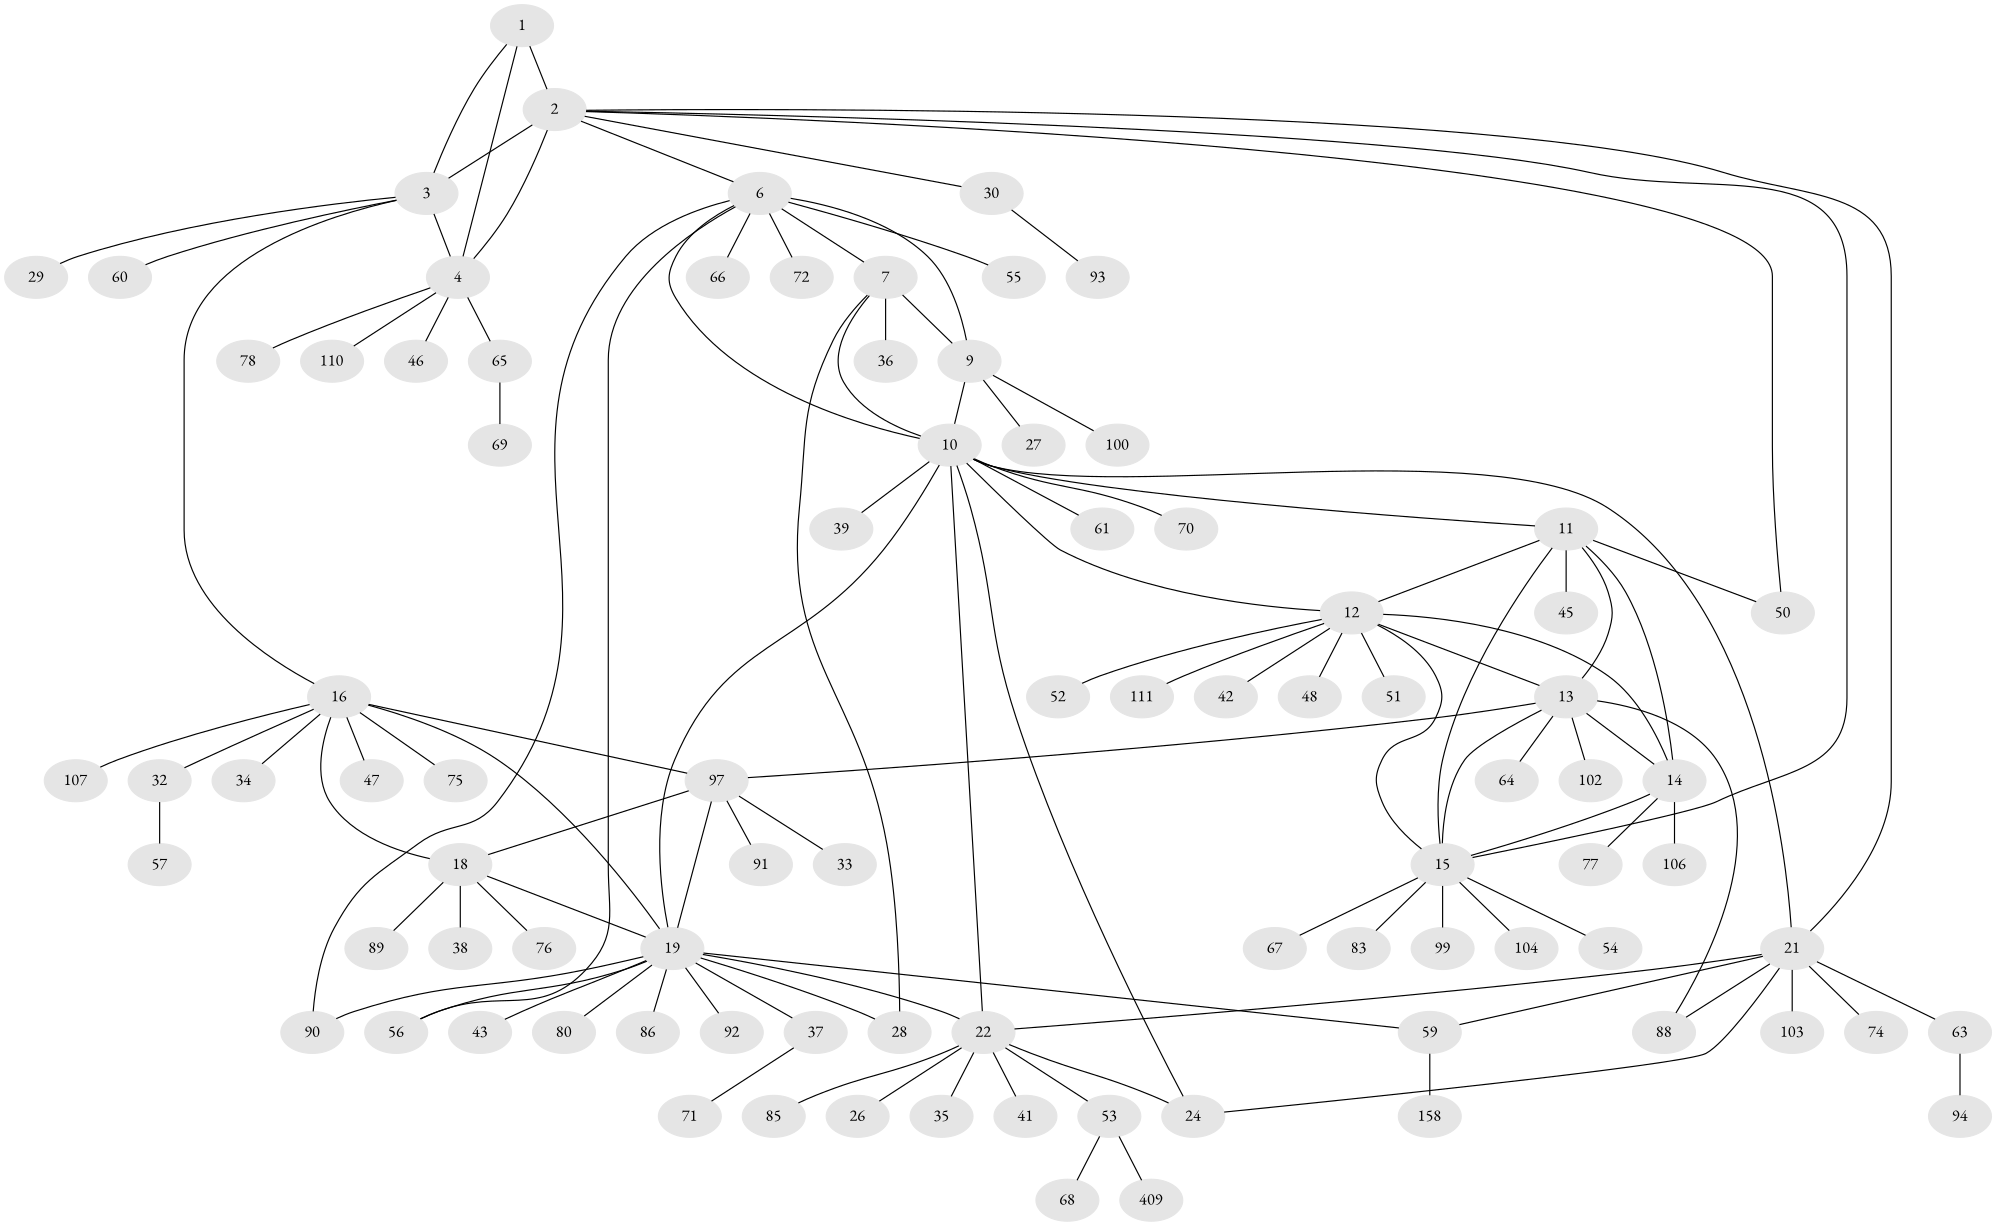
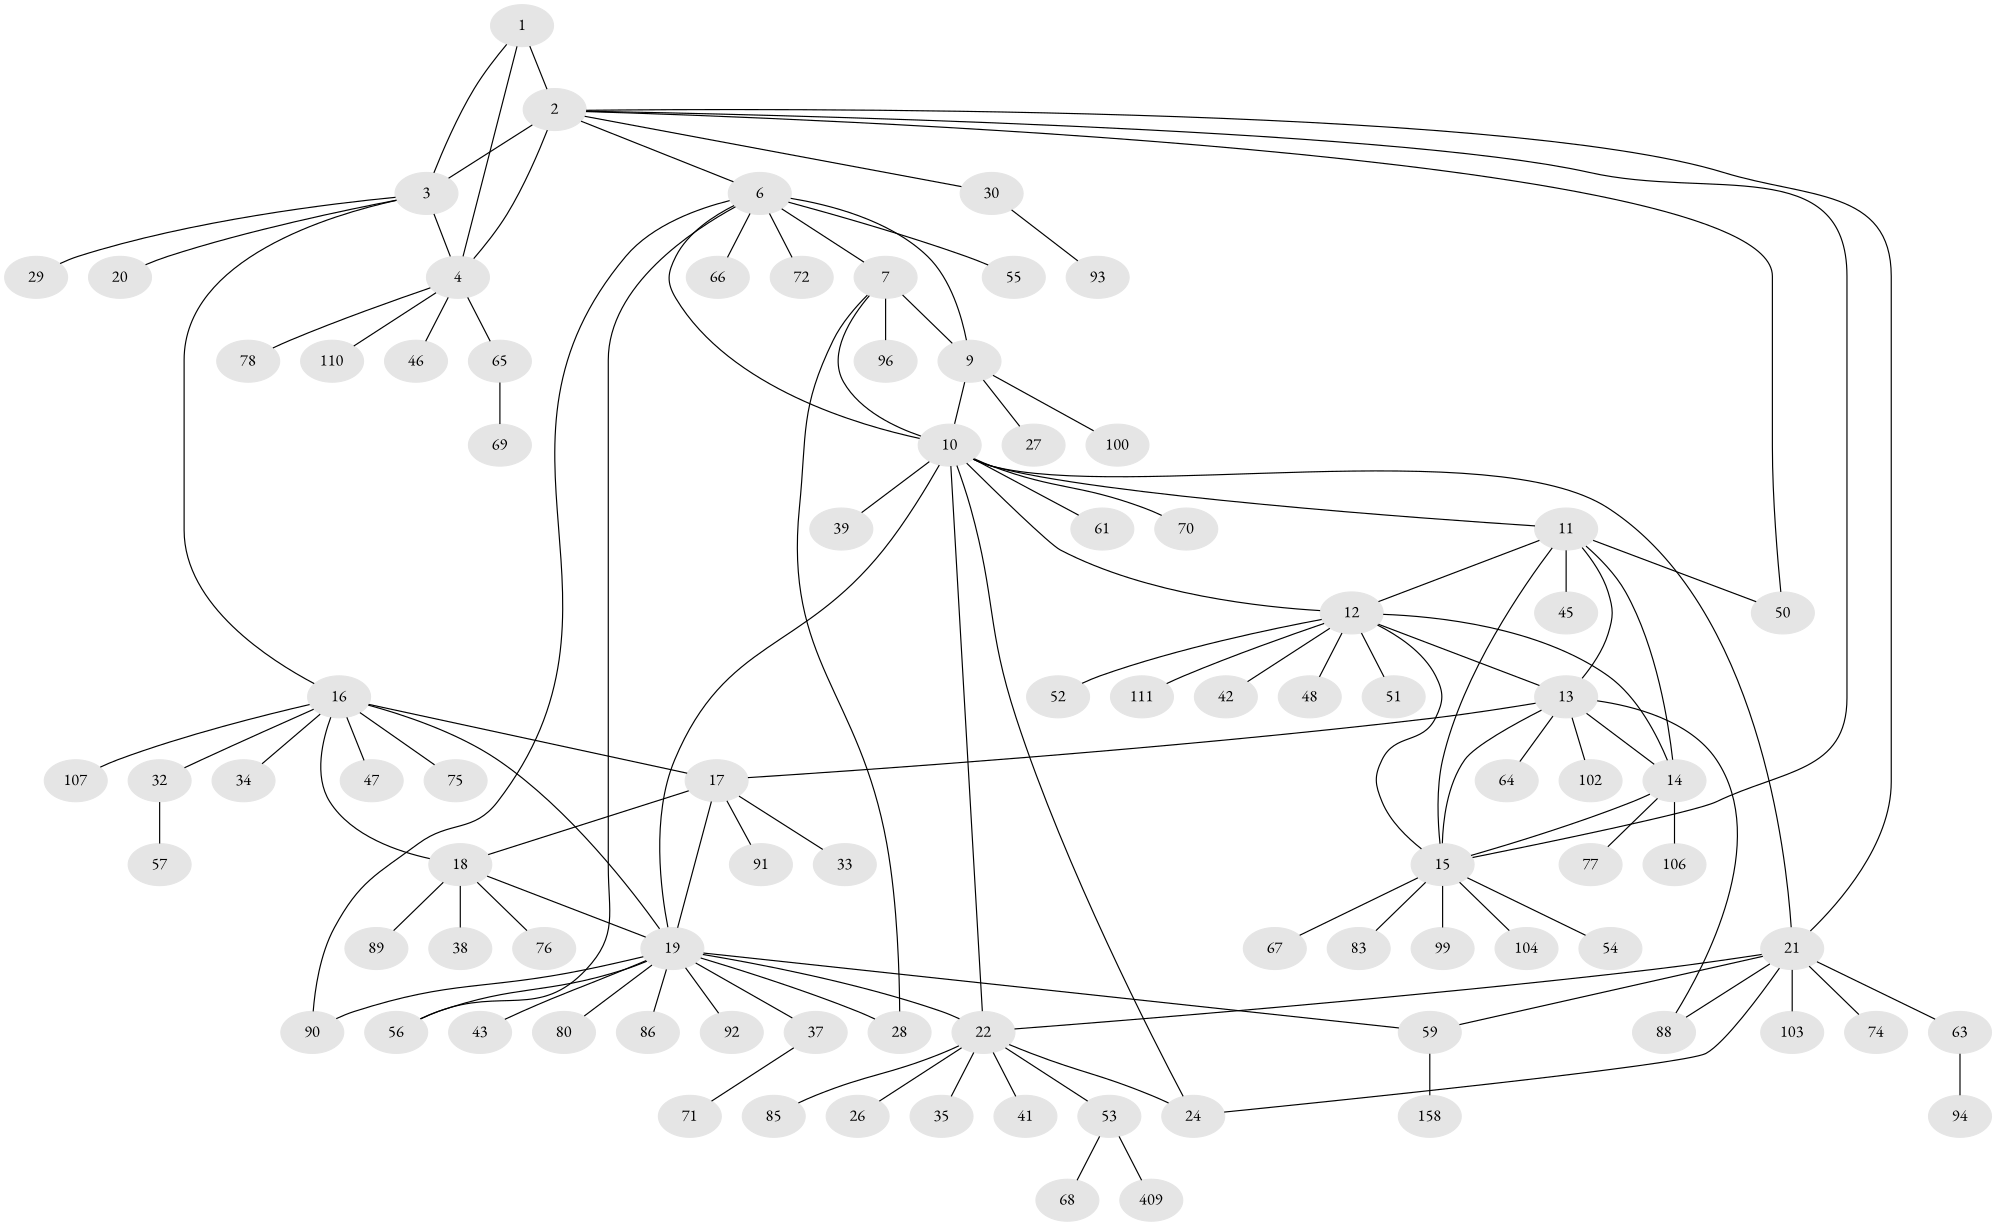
(120, 277) -> (120, 277)
(886, 361) -> (886, 361)
(717, 781) -> (717, 781)
